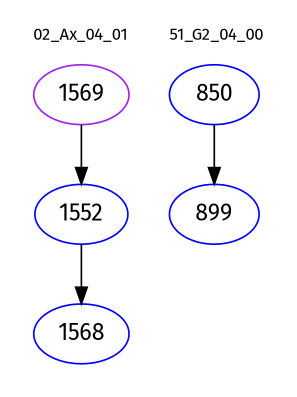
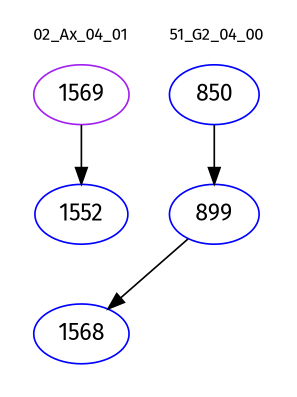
(81, 266) -> (154, 268)
